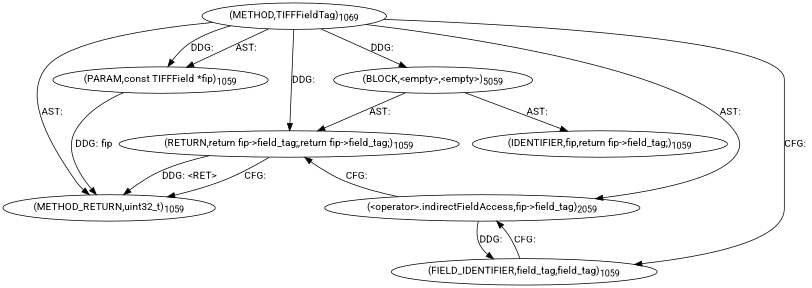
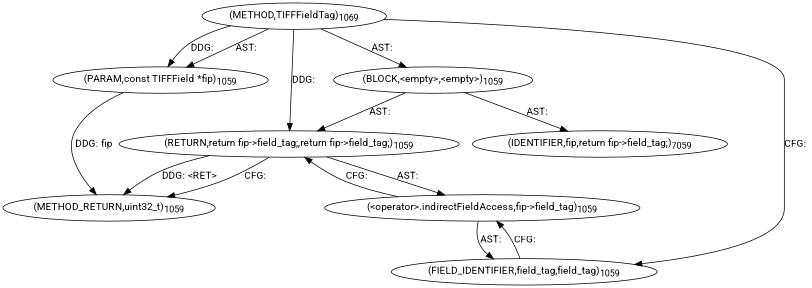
(384, 48) -> (384, 48)
(61, 56) -> none
(639, 78) -> (382, 175)
(493, 79) -> (493, 79)
(682, 143) -> (682, 143)
(587, 207) -> (587, 207)
(493, 240) -> (493, 240)
